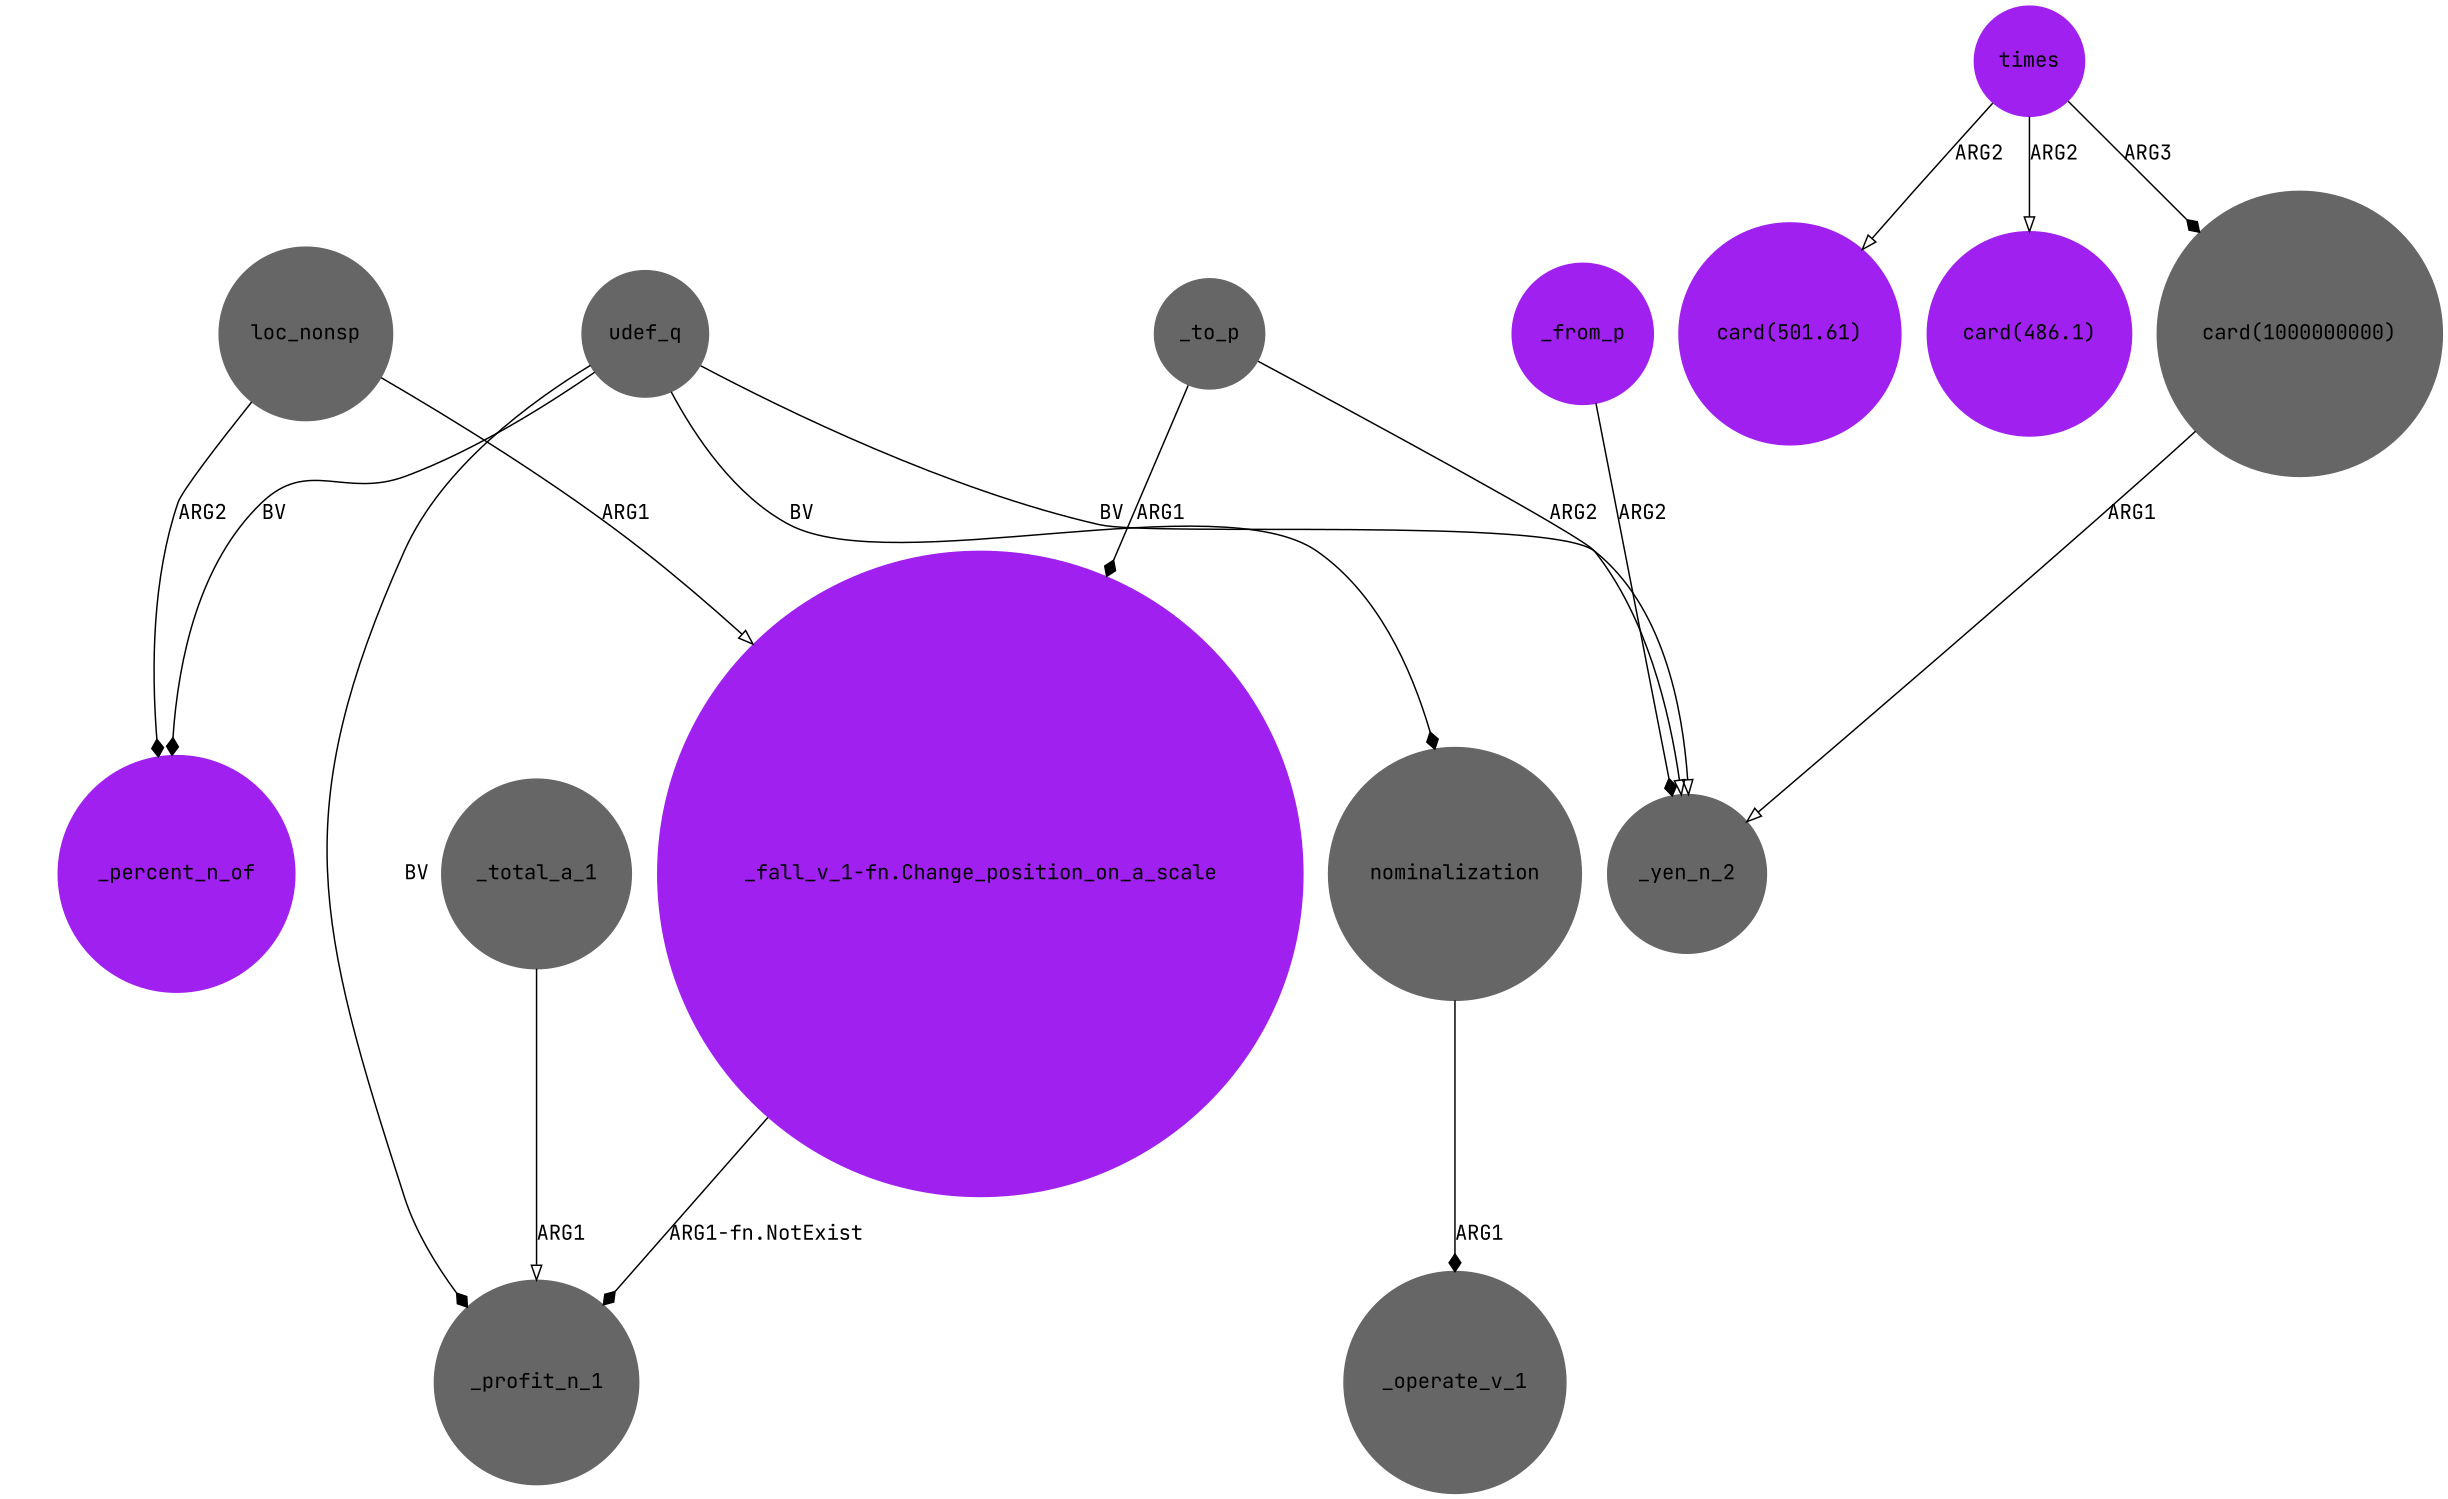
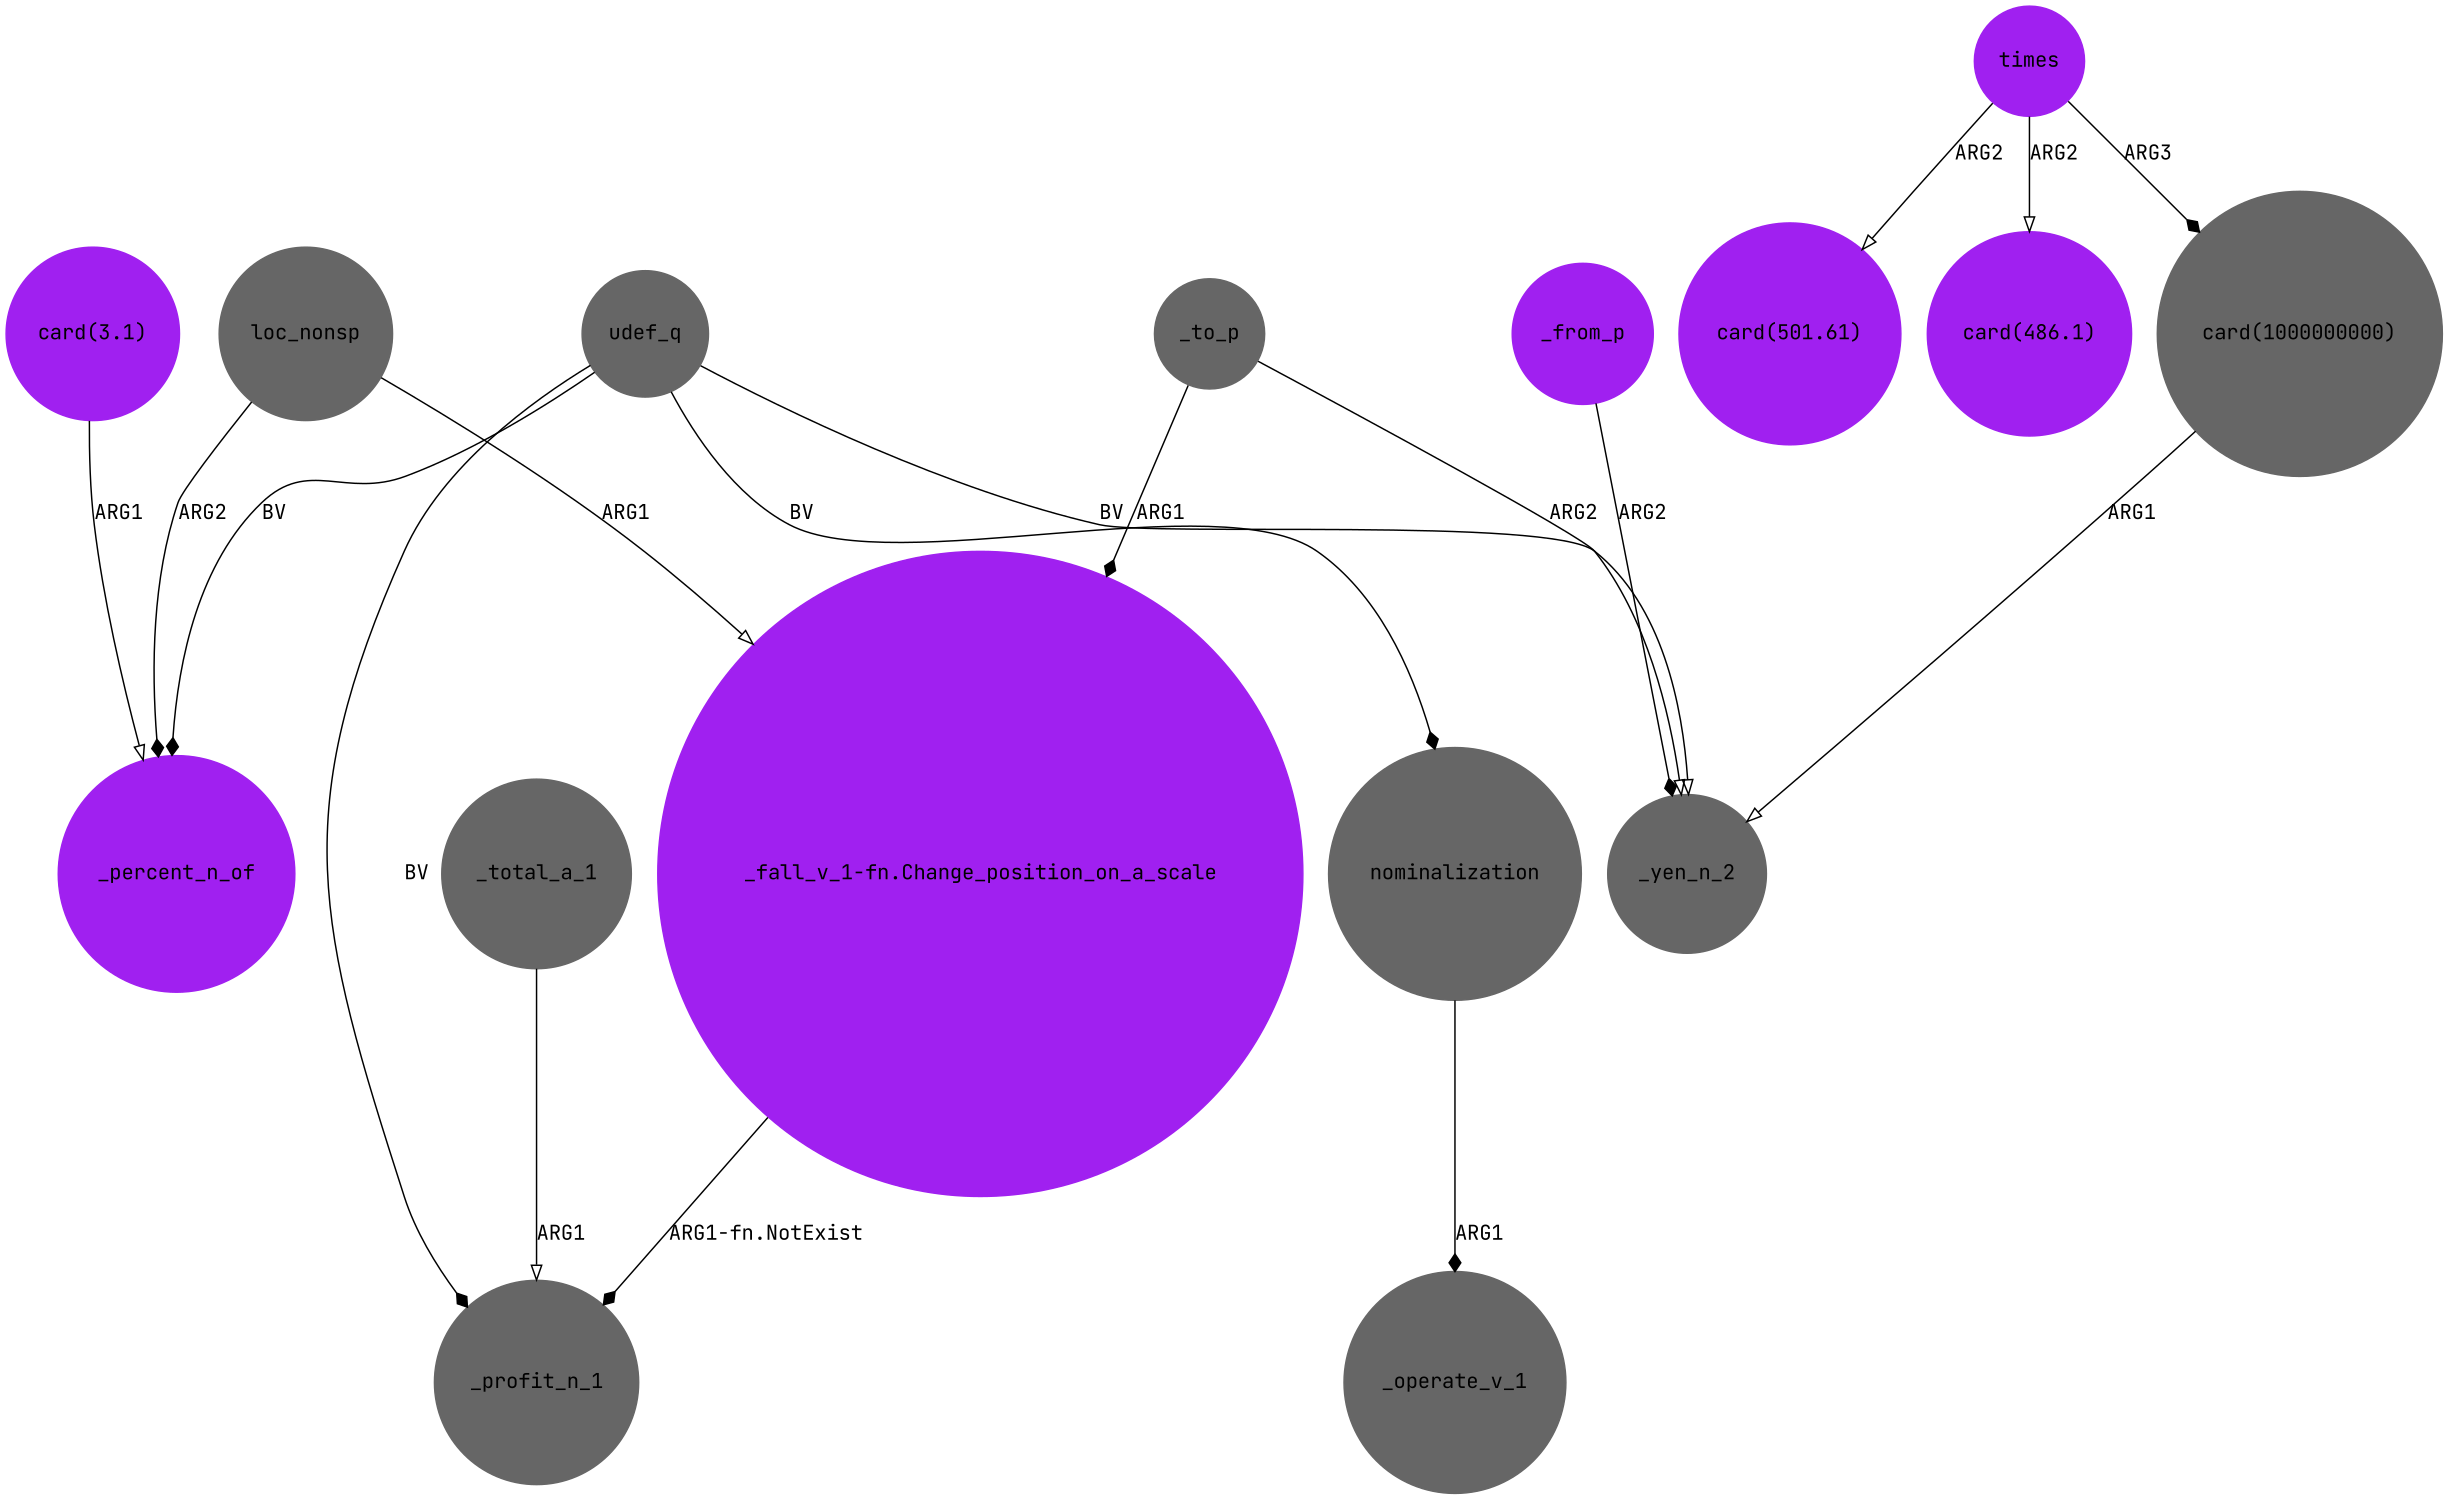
none -> (93, 334)
